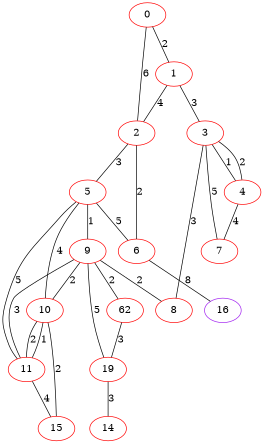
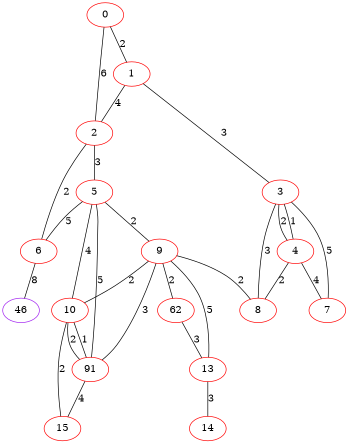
(91, 222) -> (134, 222)
none -> (277, 281)
(223, 310) -> (21, 310)
(27, 369) -> (90, 369)
(108, 369) -> (208, 369)
